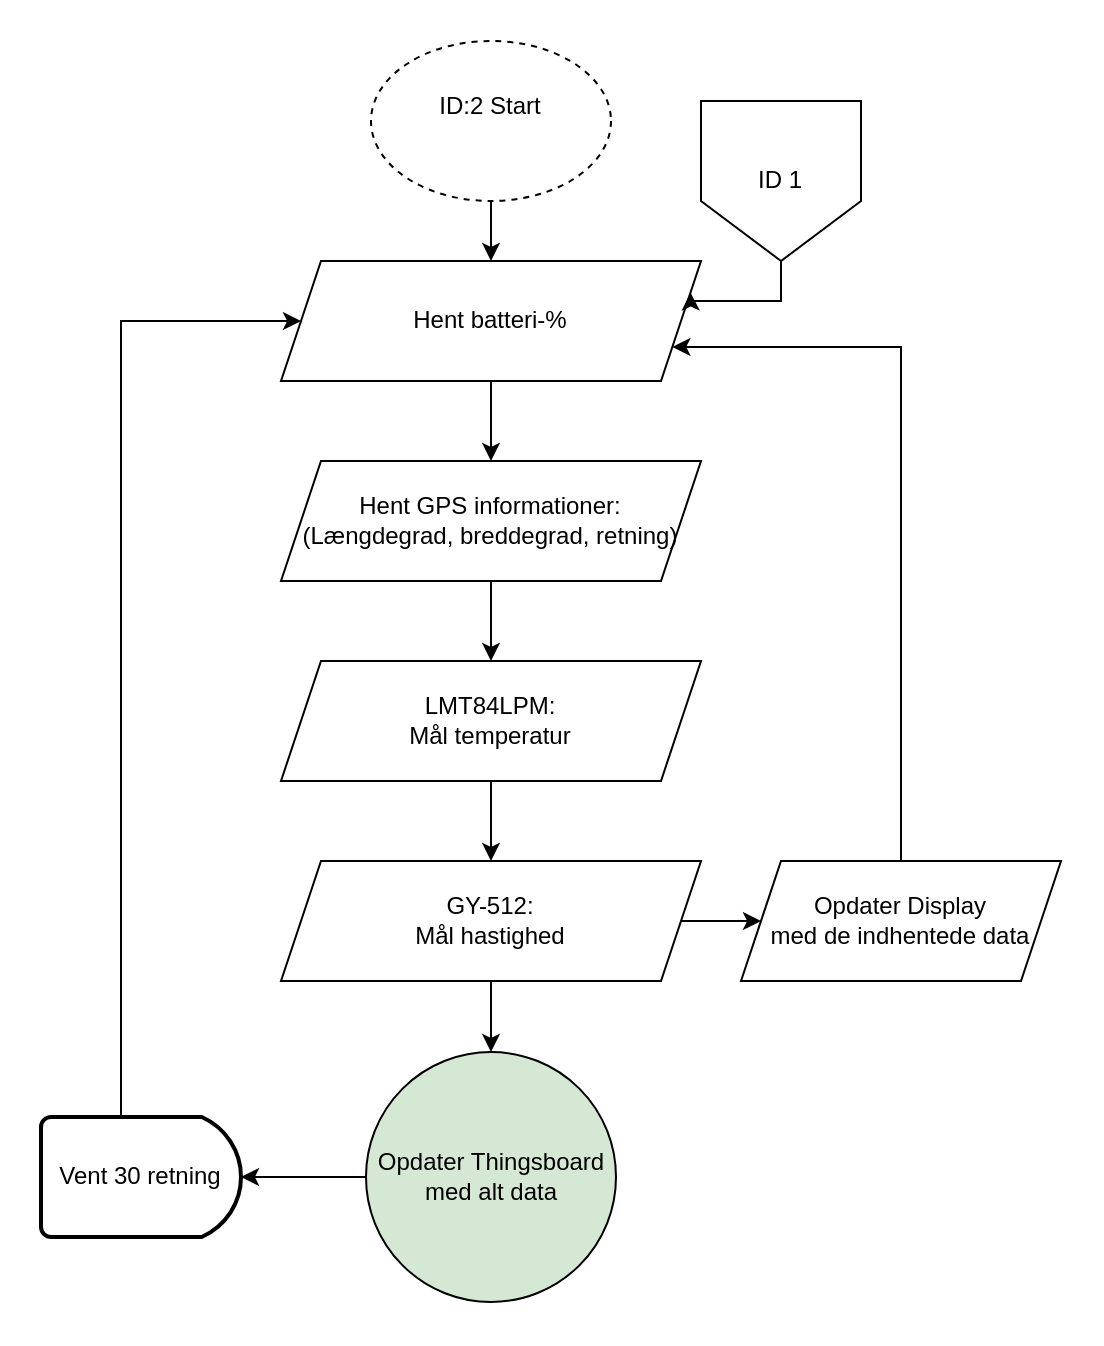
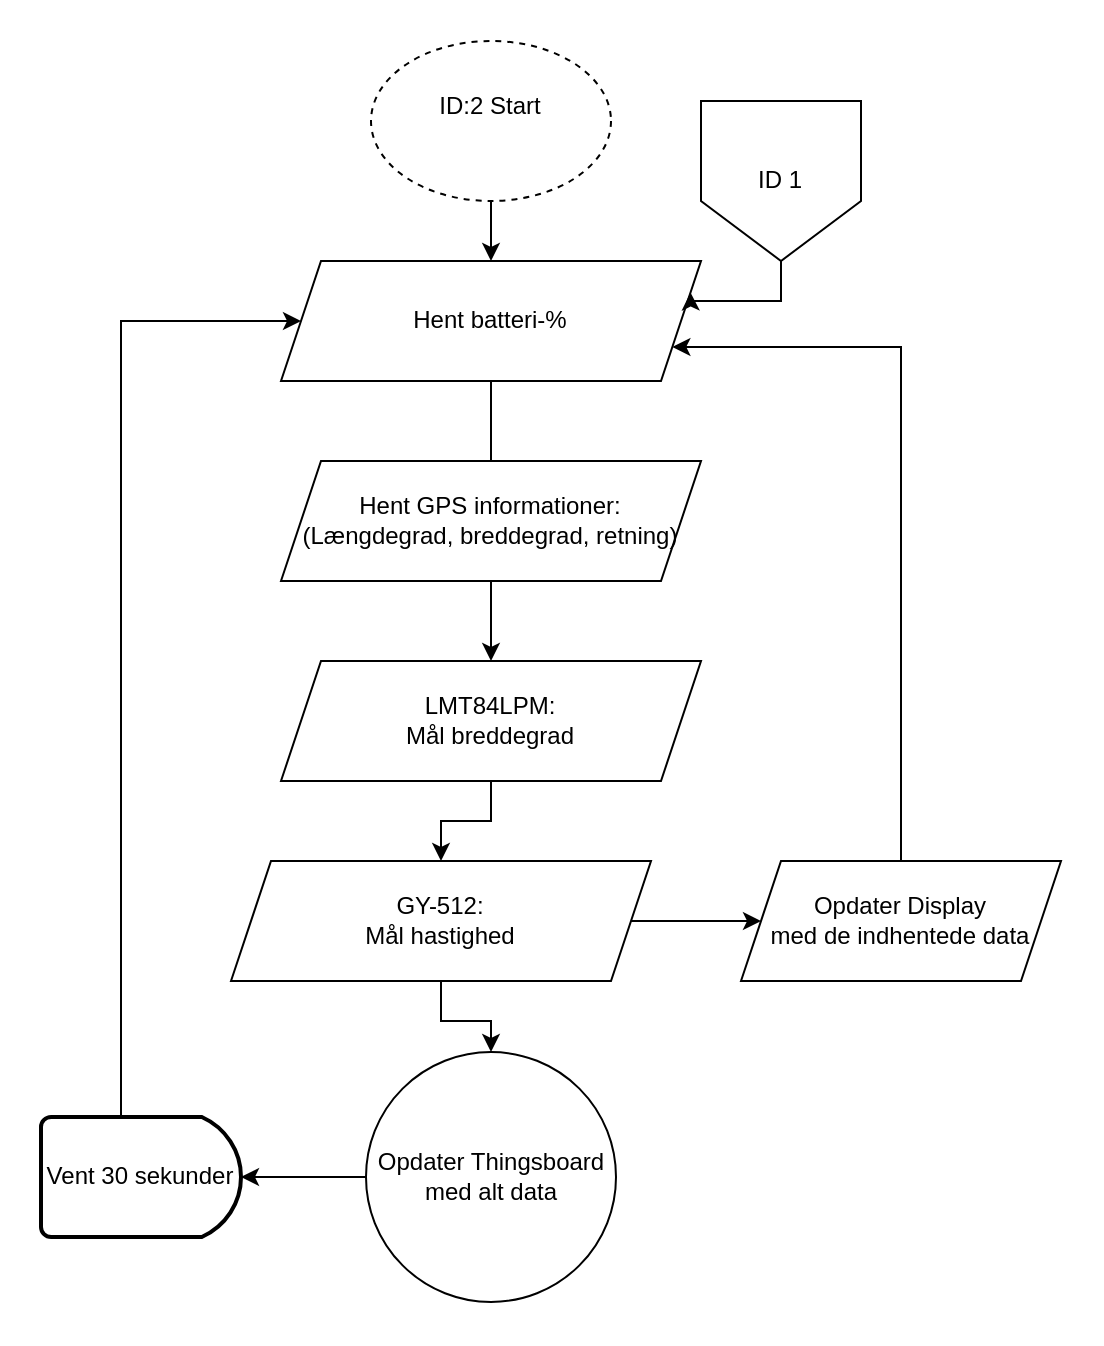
(491, 446) -> (491, 451)
(491, 721) -> (491, 721)
(491, 921) -> (441, 921)
(141, 1177) -> (141, 1177)
(491, 1177) -> (491, 1177)
